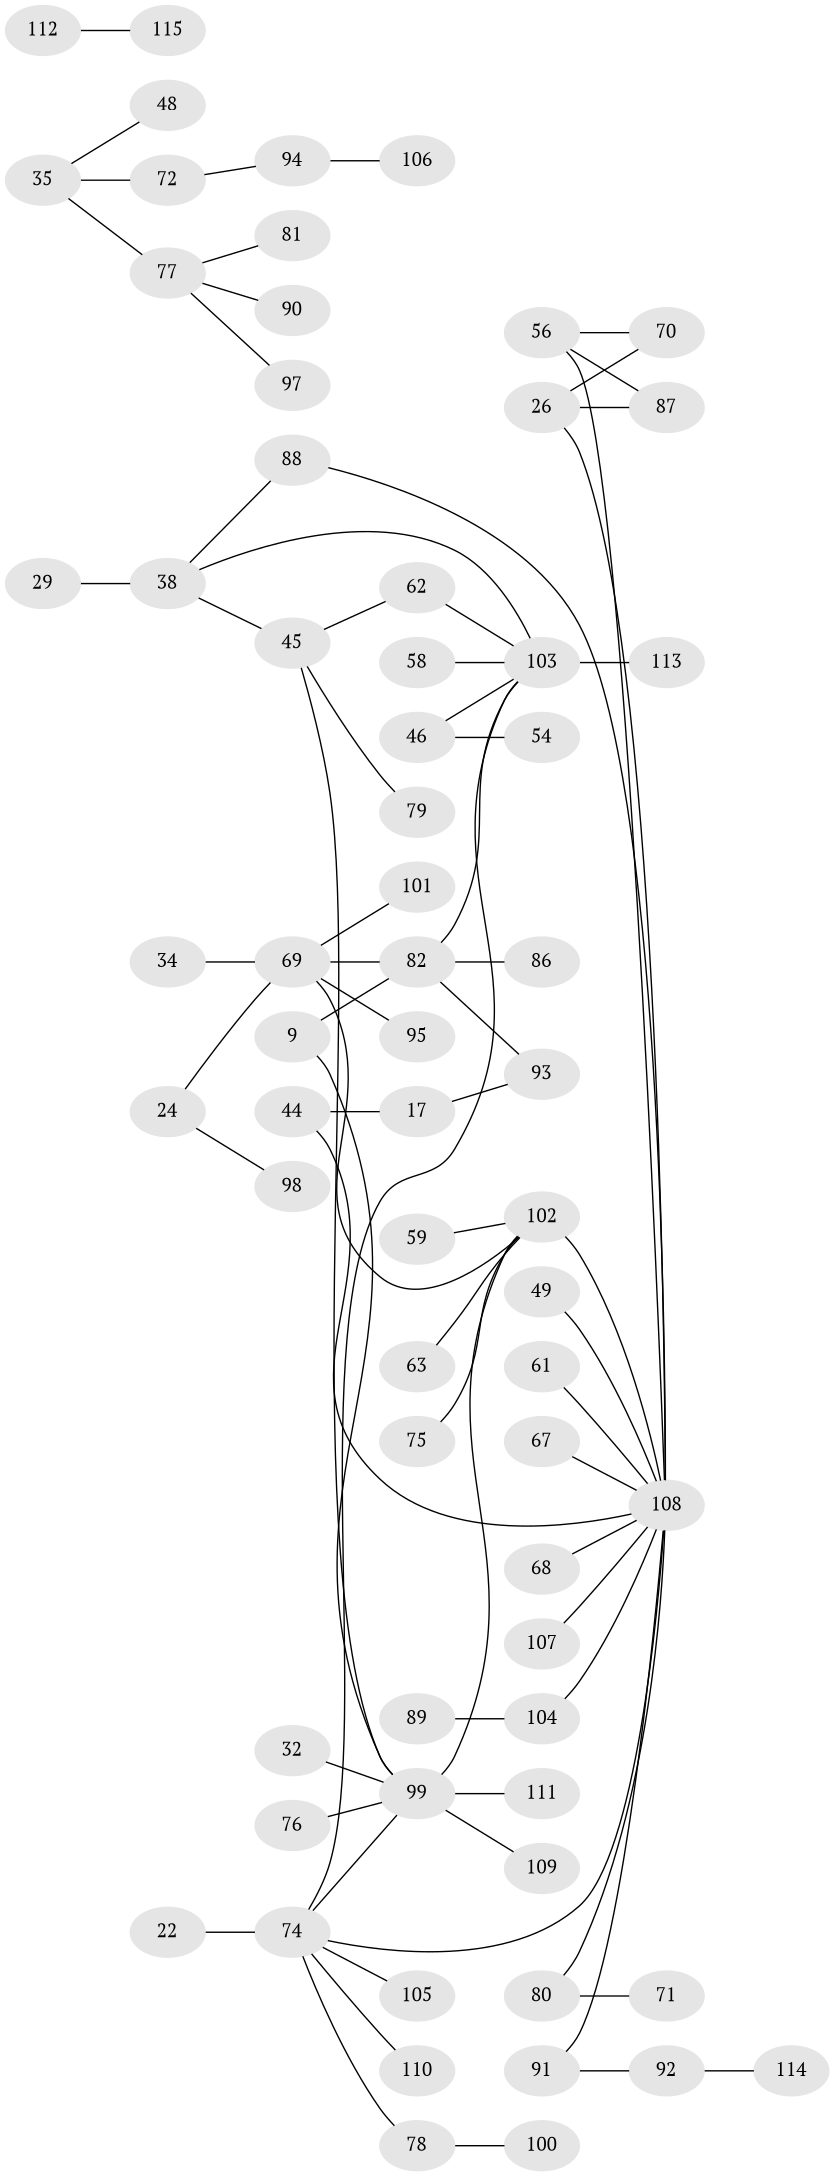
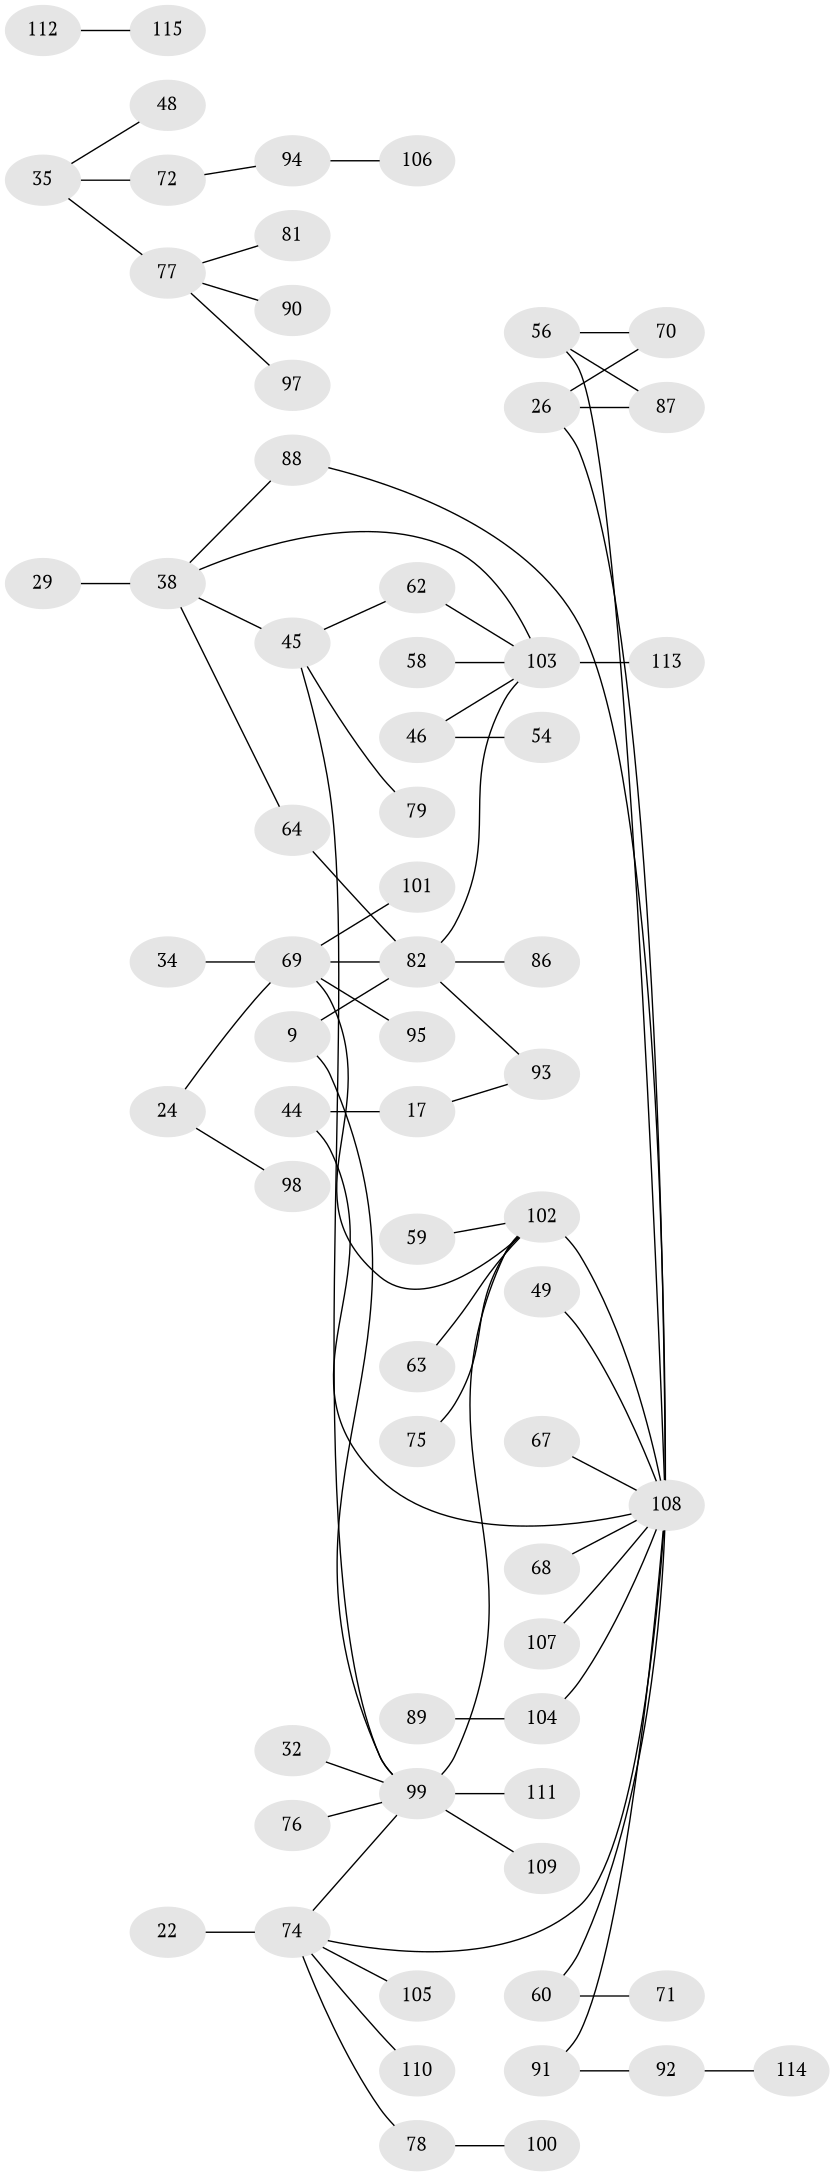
none -> (292, 830)
(357, 1268) -> none
(542, 1367) -> none
(542, 1996) -> (542, 1996)
